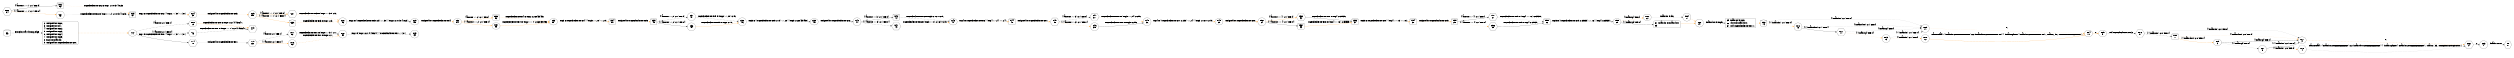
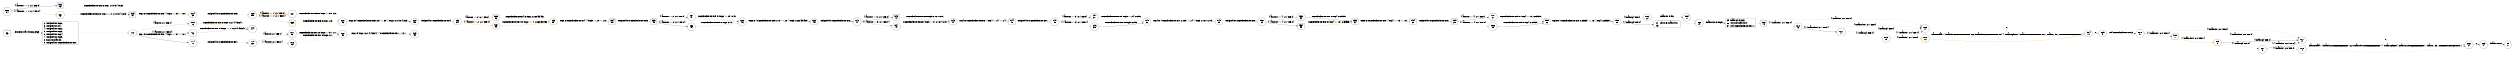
(1669, 23) -> (1669, 23)
